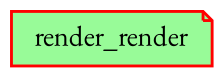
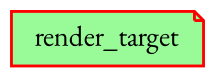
(112, 39) -> (108, 39)
